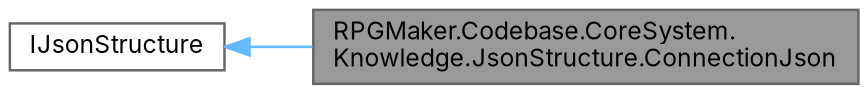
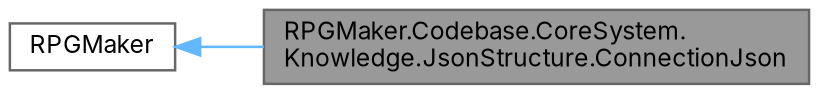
(117, 47) -> (92, 47)
